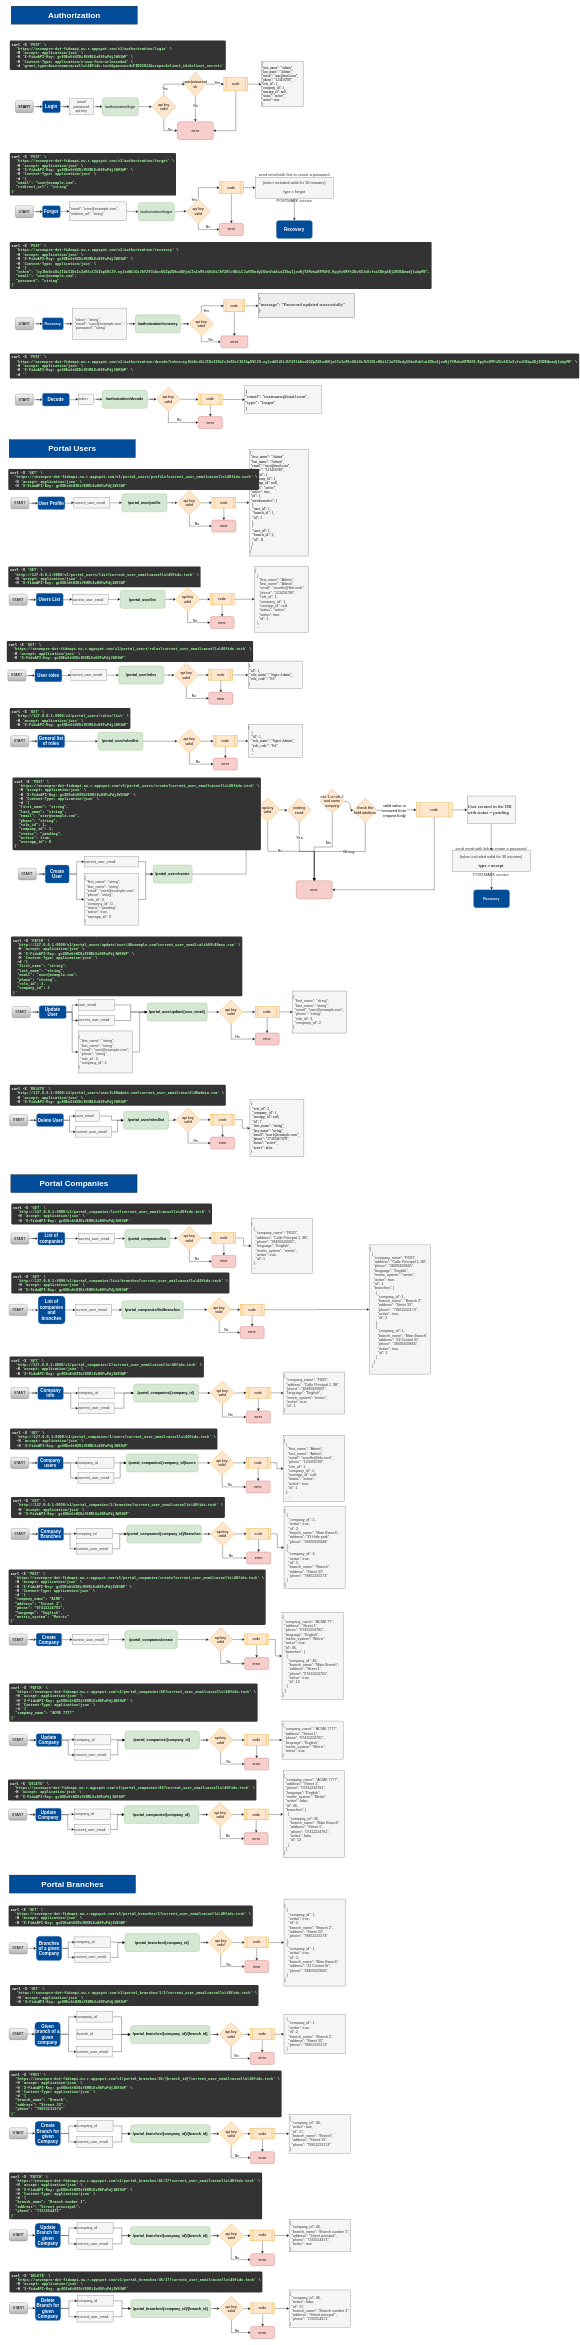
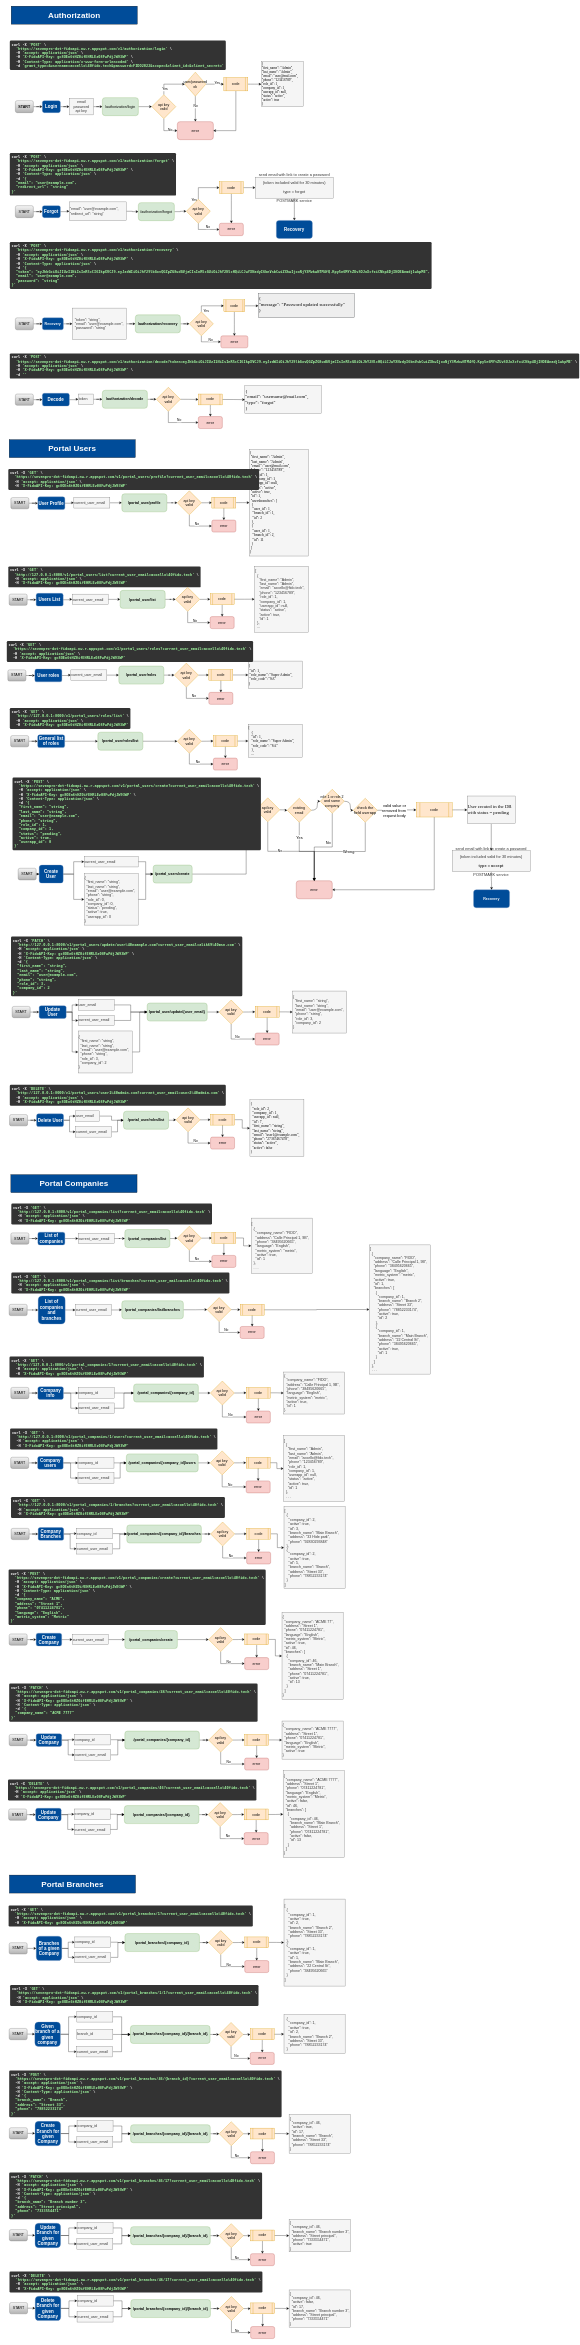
none -> (318, 802)
(365, 810) -> (365, 810)
(57, 874) -> (51, 874)
